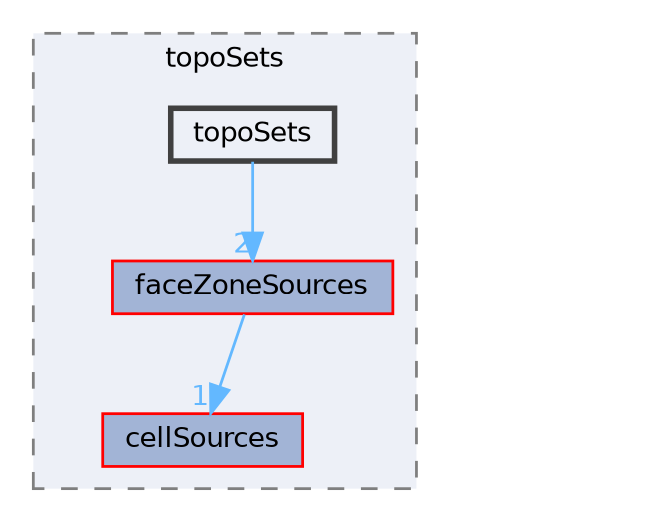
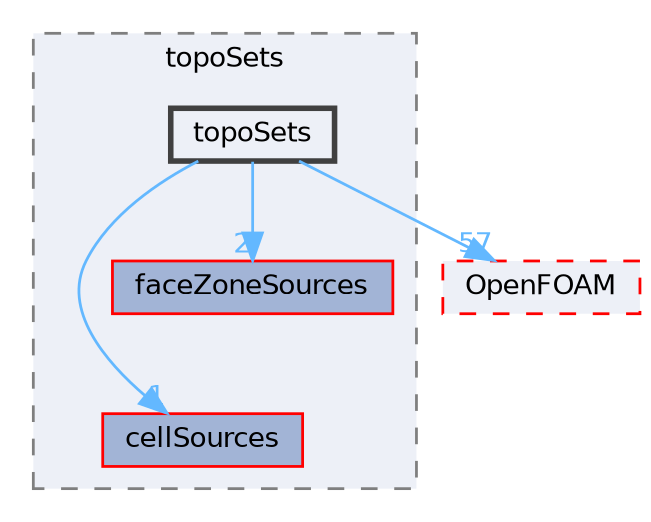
none -> (541, 287)
(232, 350) -> (85, 264)
